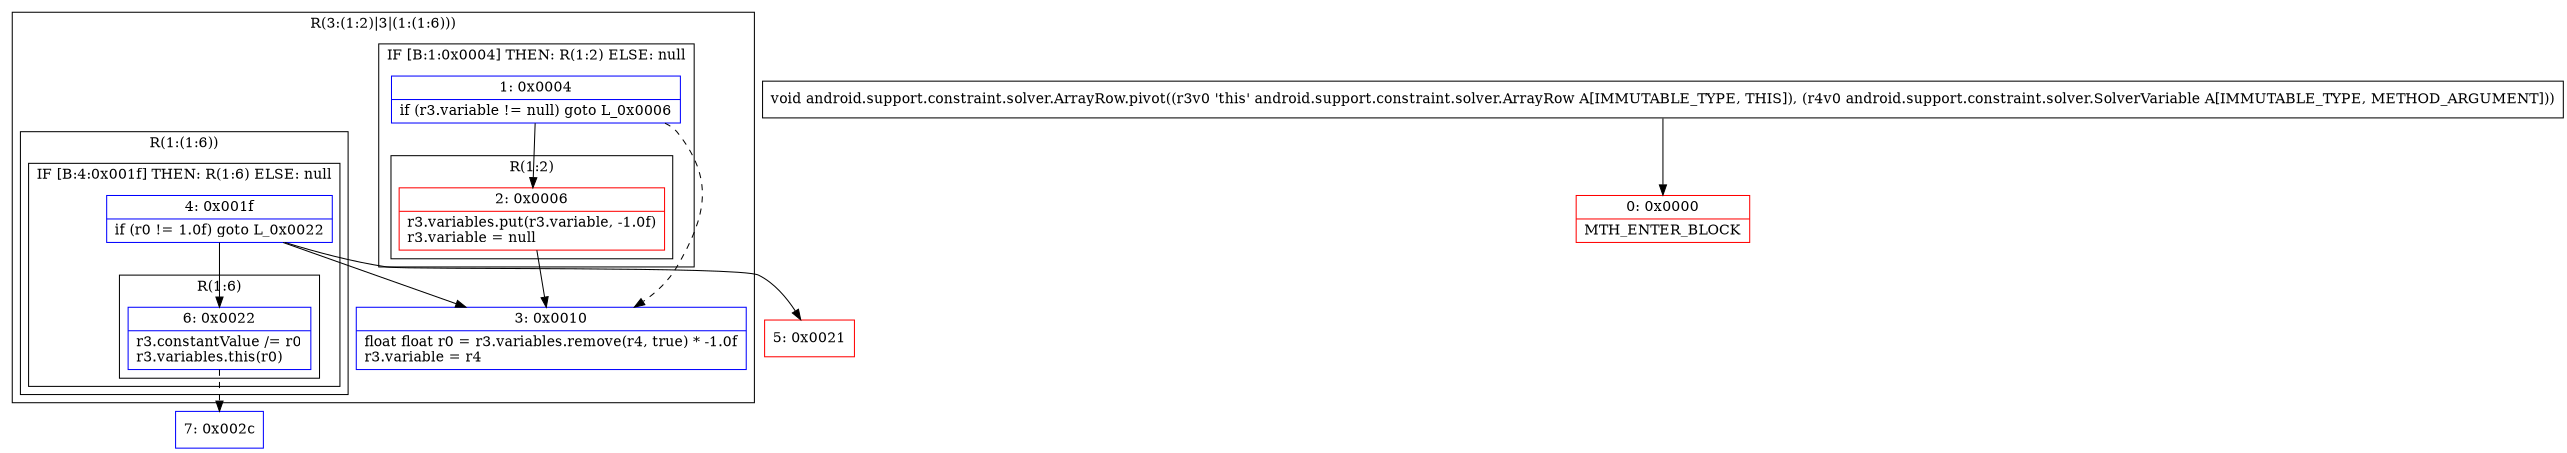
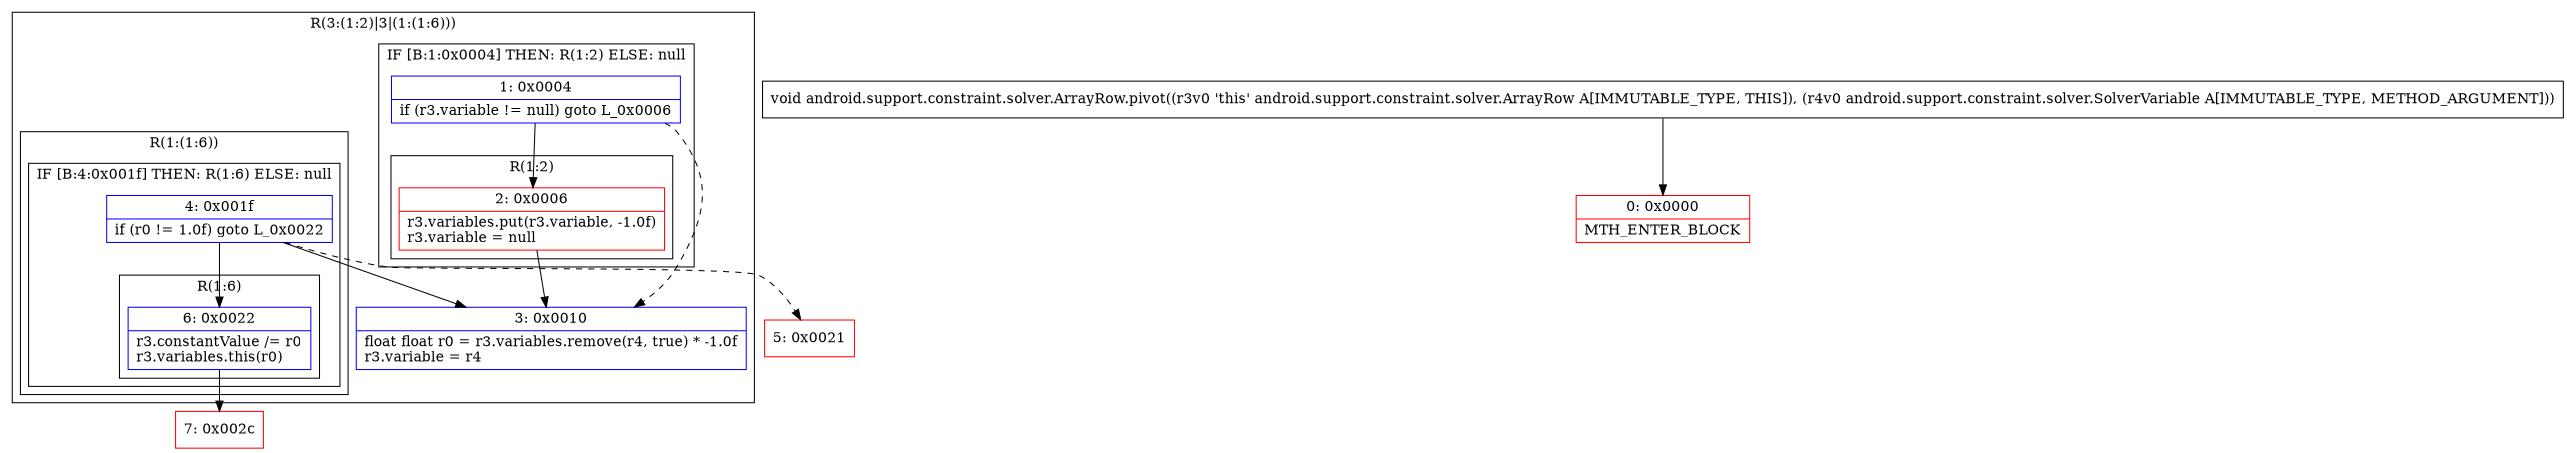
(546, 269) -> (546, 269)
(219, 385) -> (219, 385)
(219, 430) -> (219, 430)
